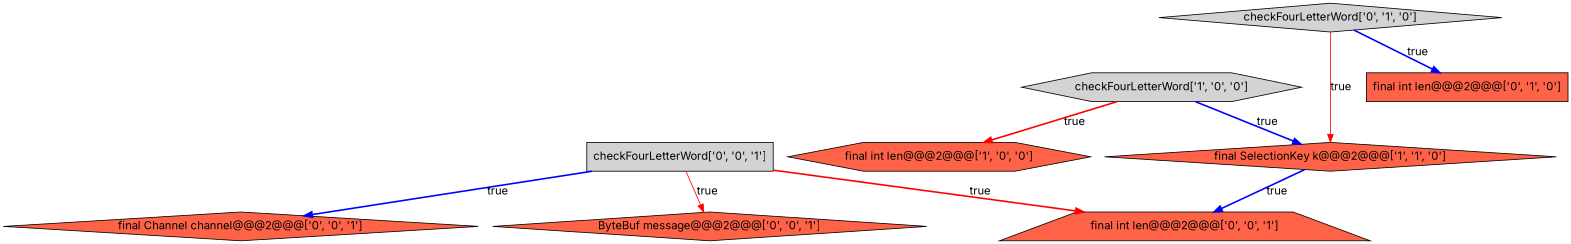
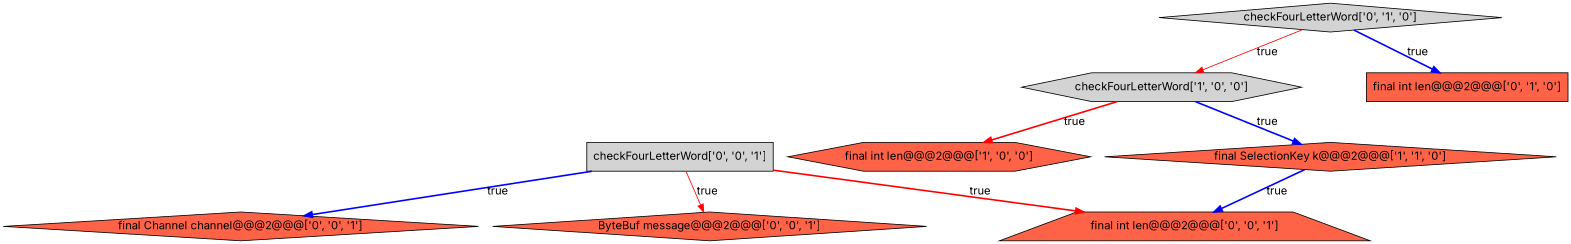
(1330, 83) -> (1253, 50)
